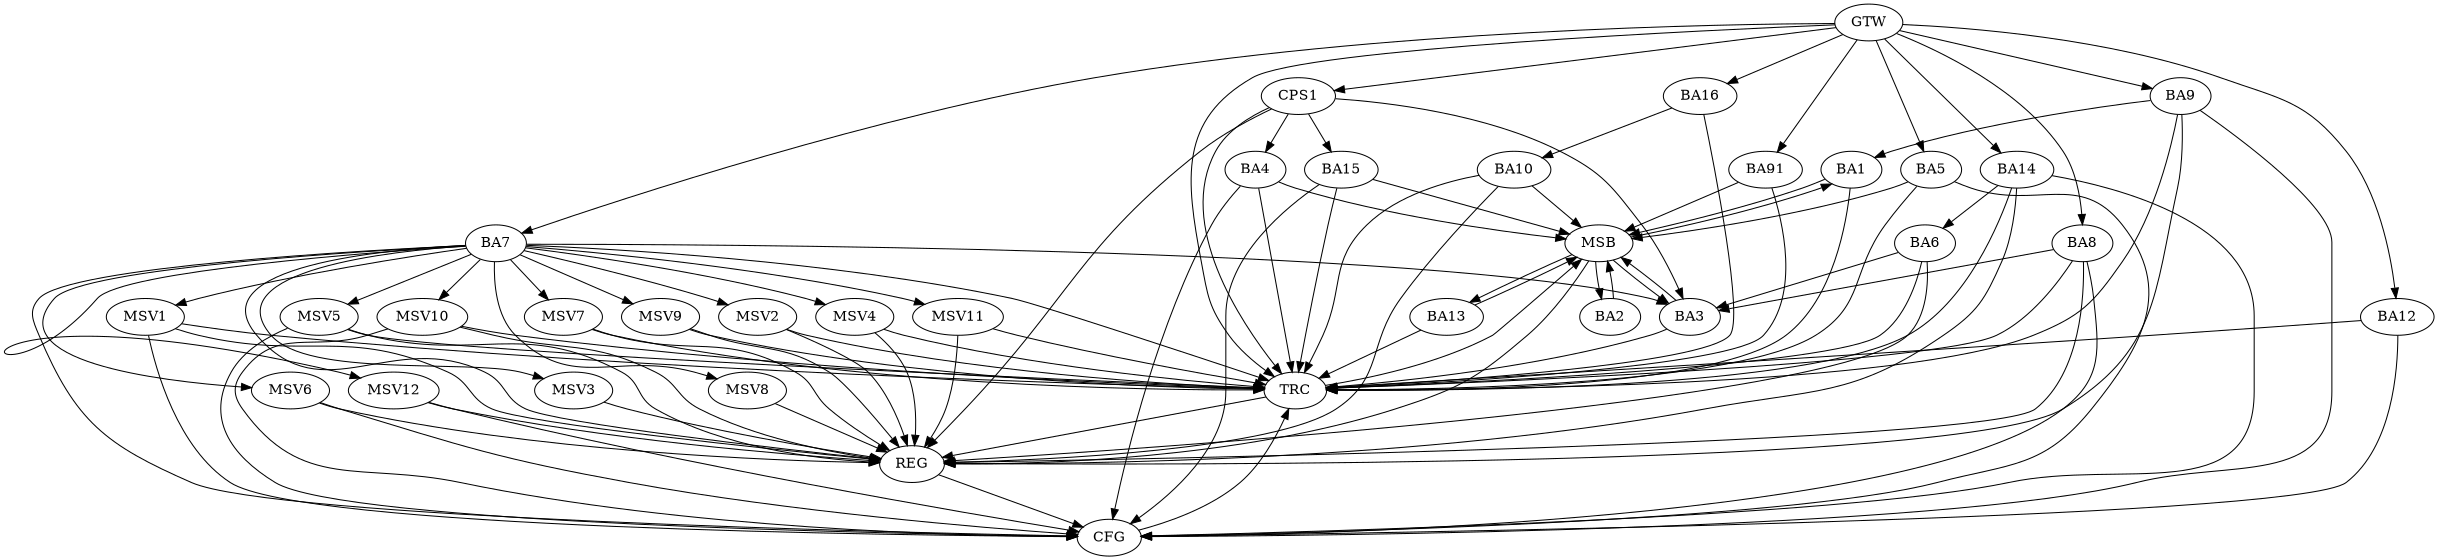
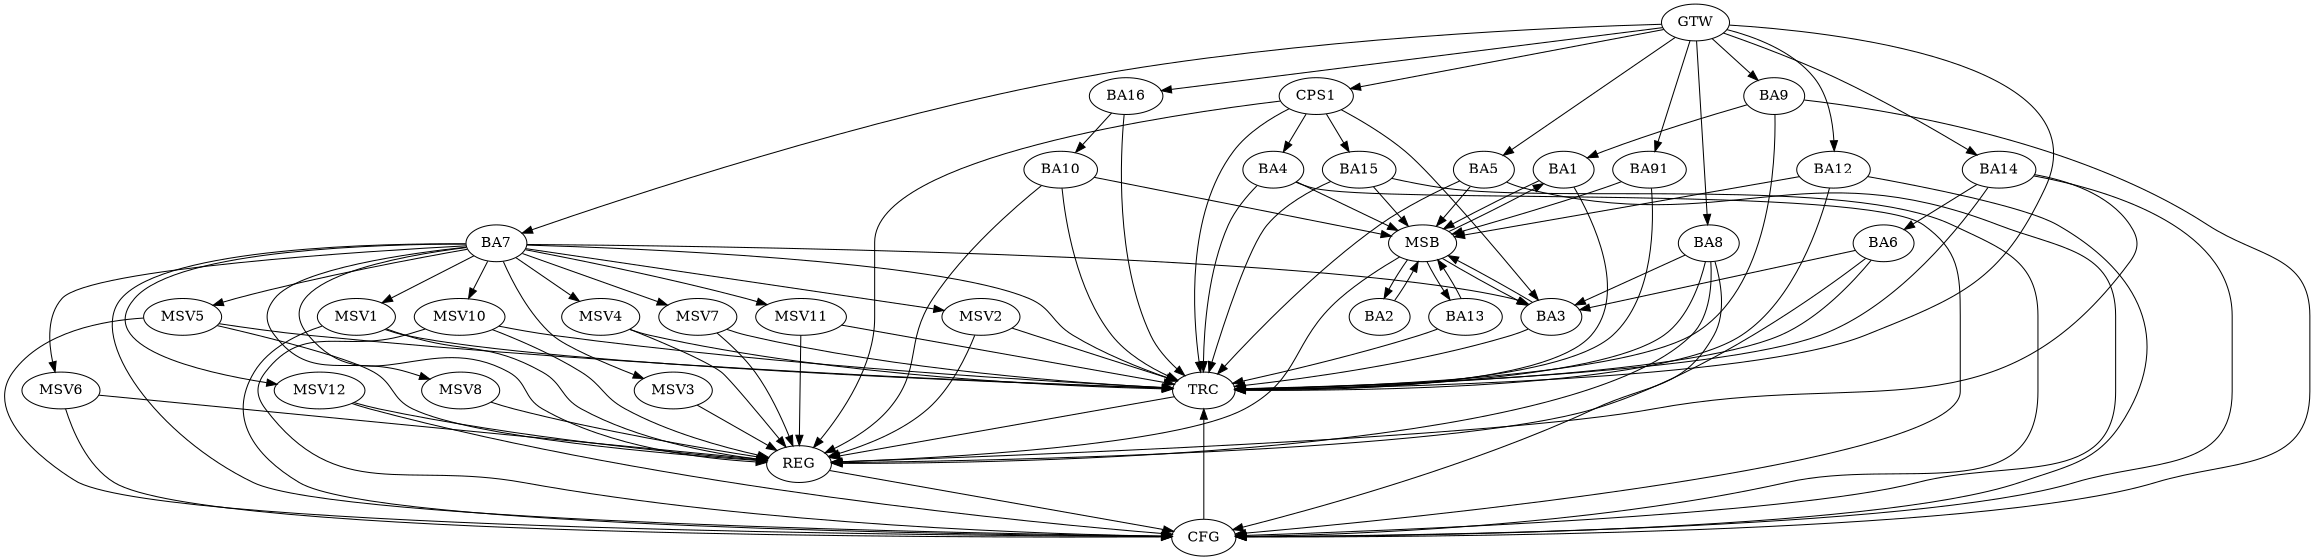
(661, 317) -> none
(1461, 350) -> (1615, 209)
(1677, 454) -> none
